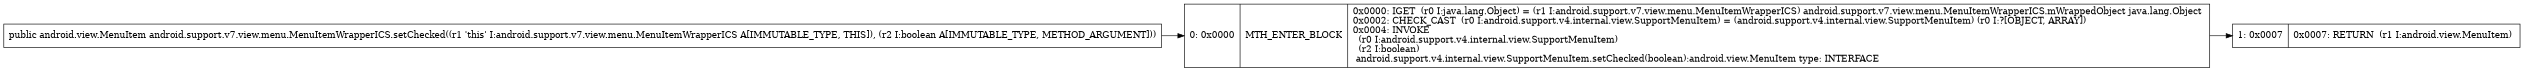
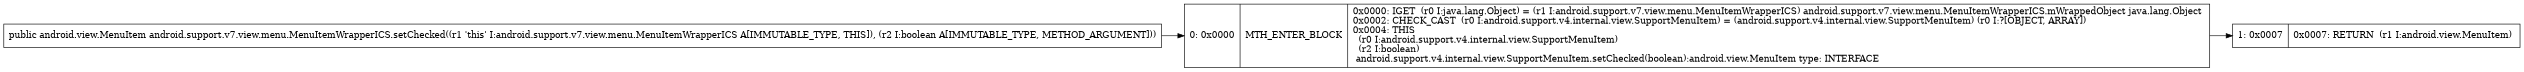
(1394, 31) -> (1387, 31)
